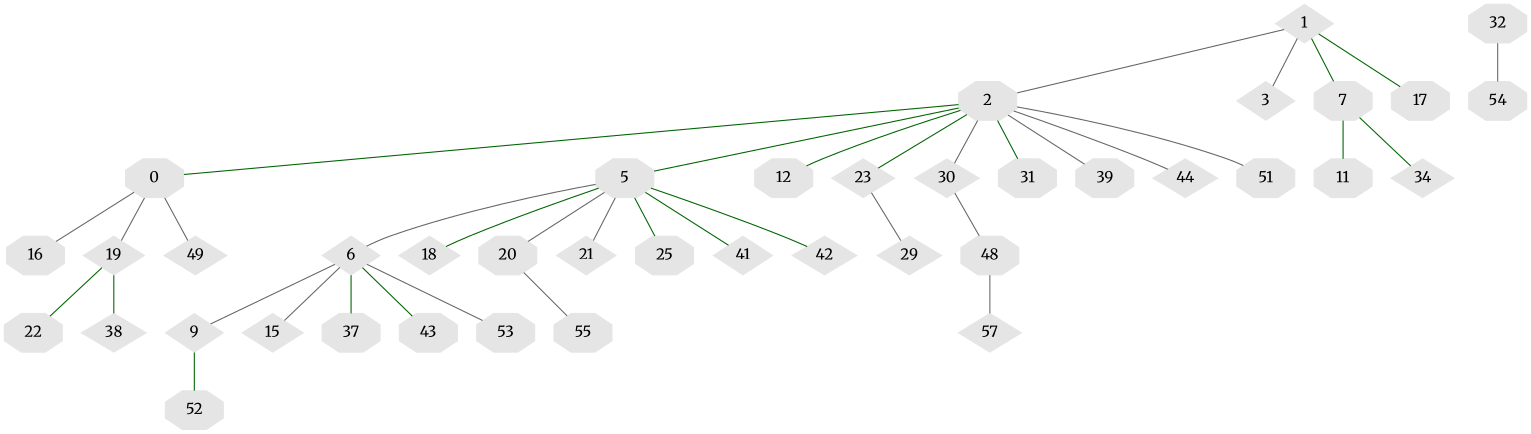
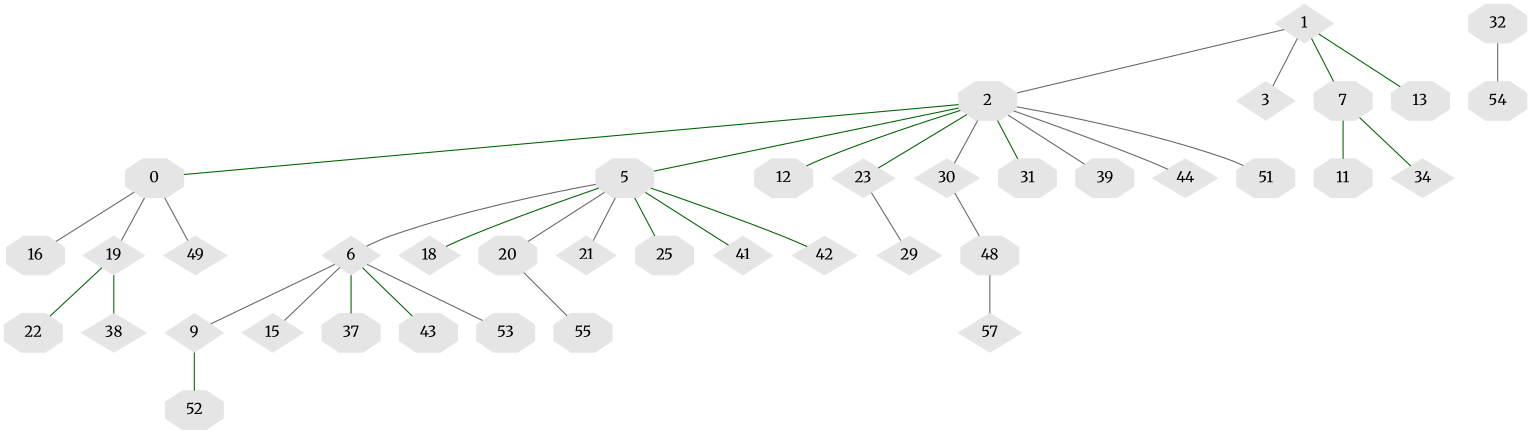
(1420, 101) -> (1420, 101)
